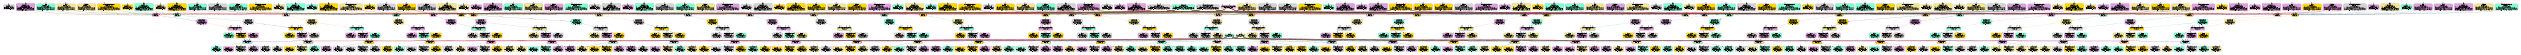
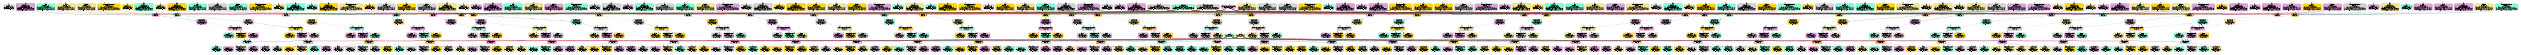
(248, 22) -> (248, 22)
